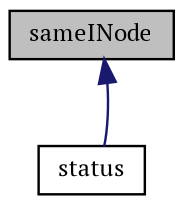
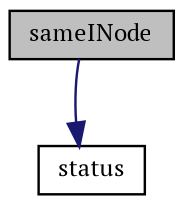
(108, 115) -> (76, 91)
